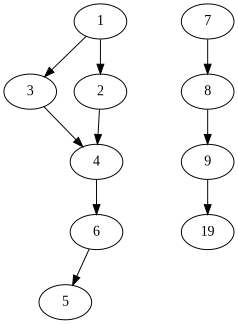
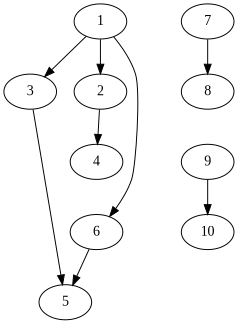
(208, 122) -> none
(60, 123) -> (47, 192)
(97, 192) -> (137, 122)
(208, 232) -> (208, 232)
